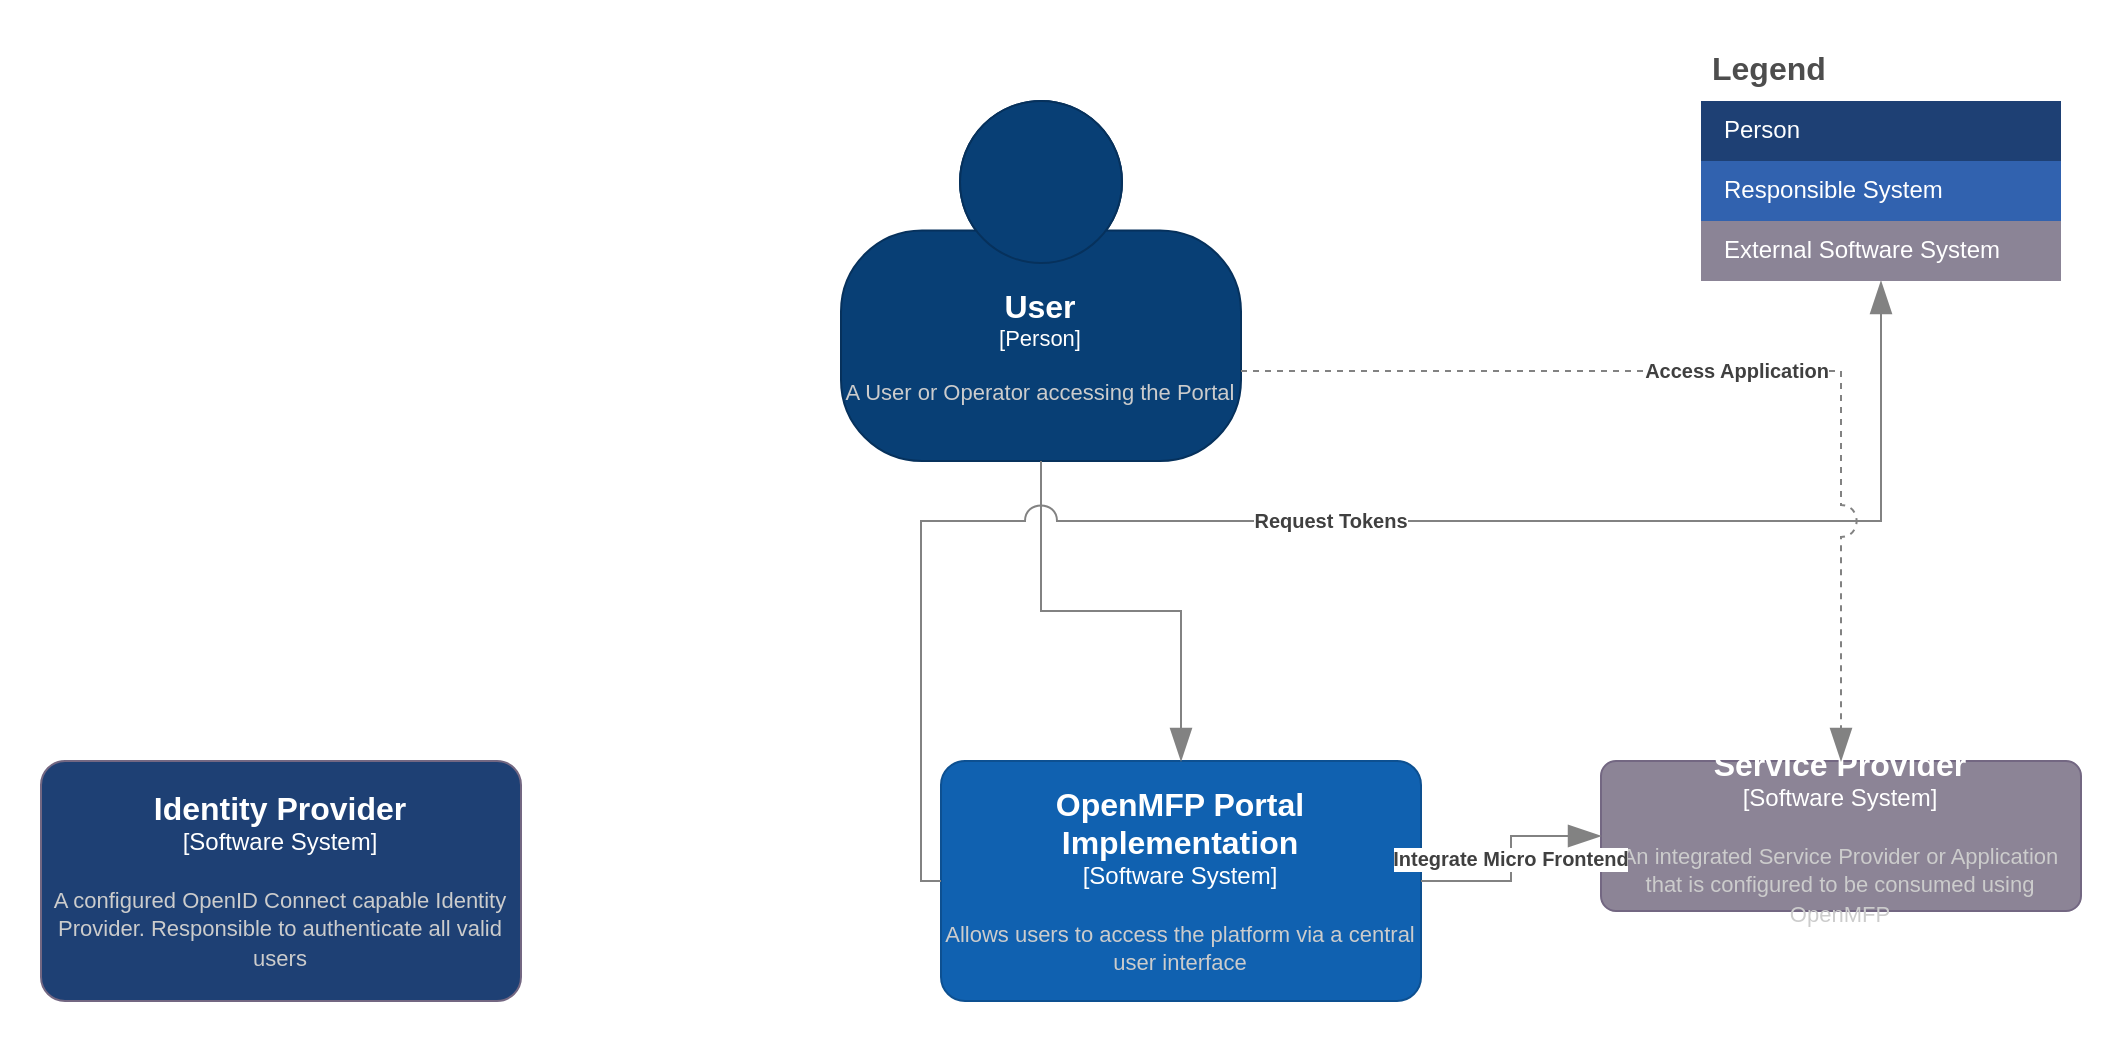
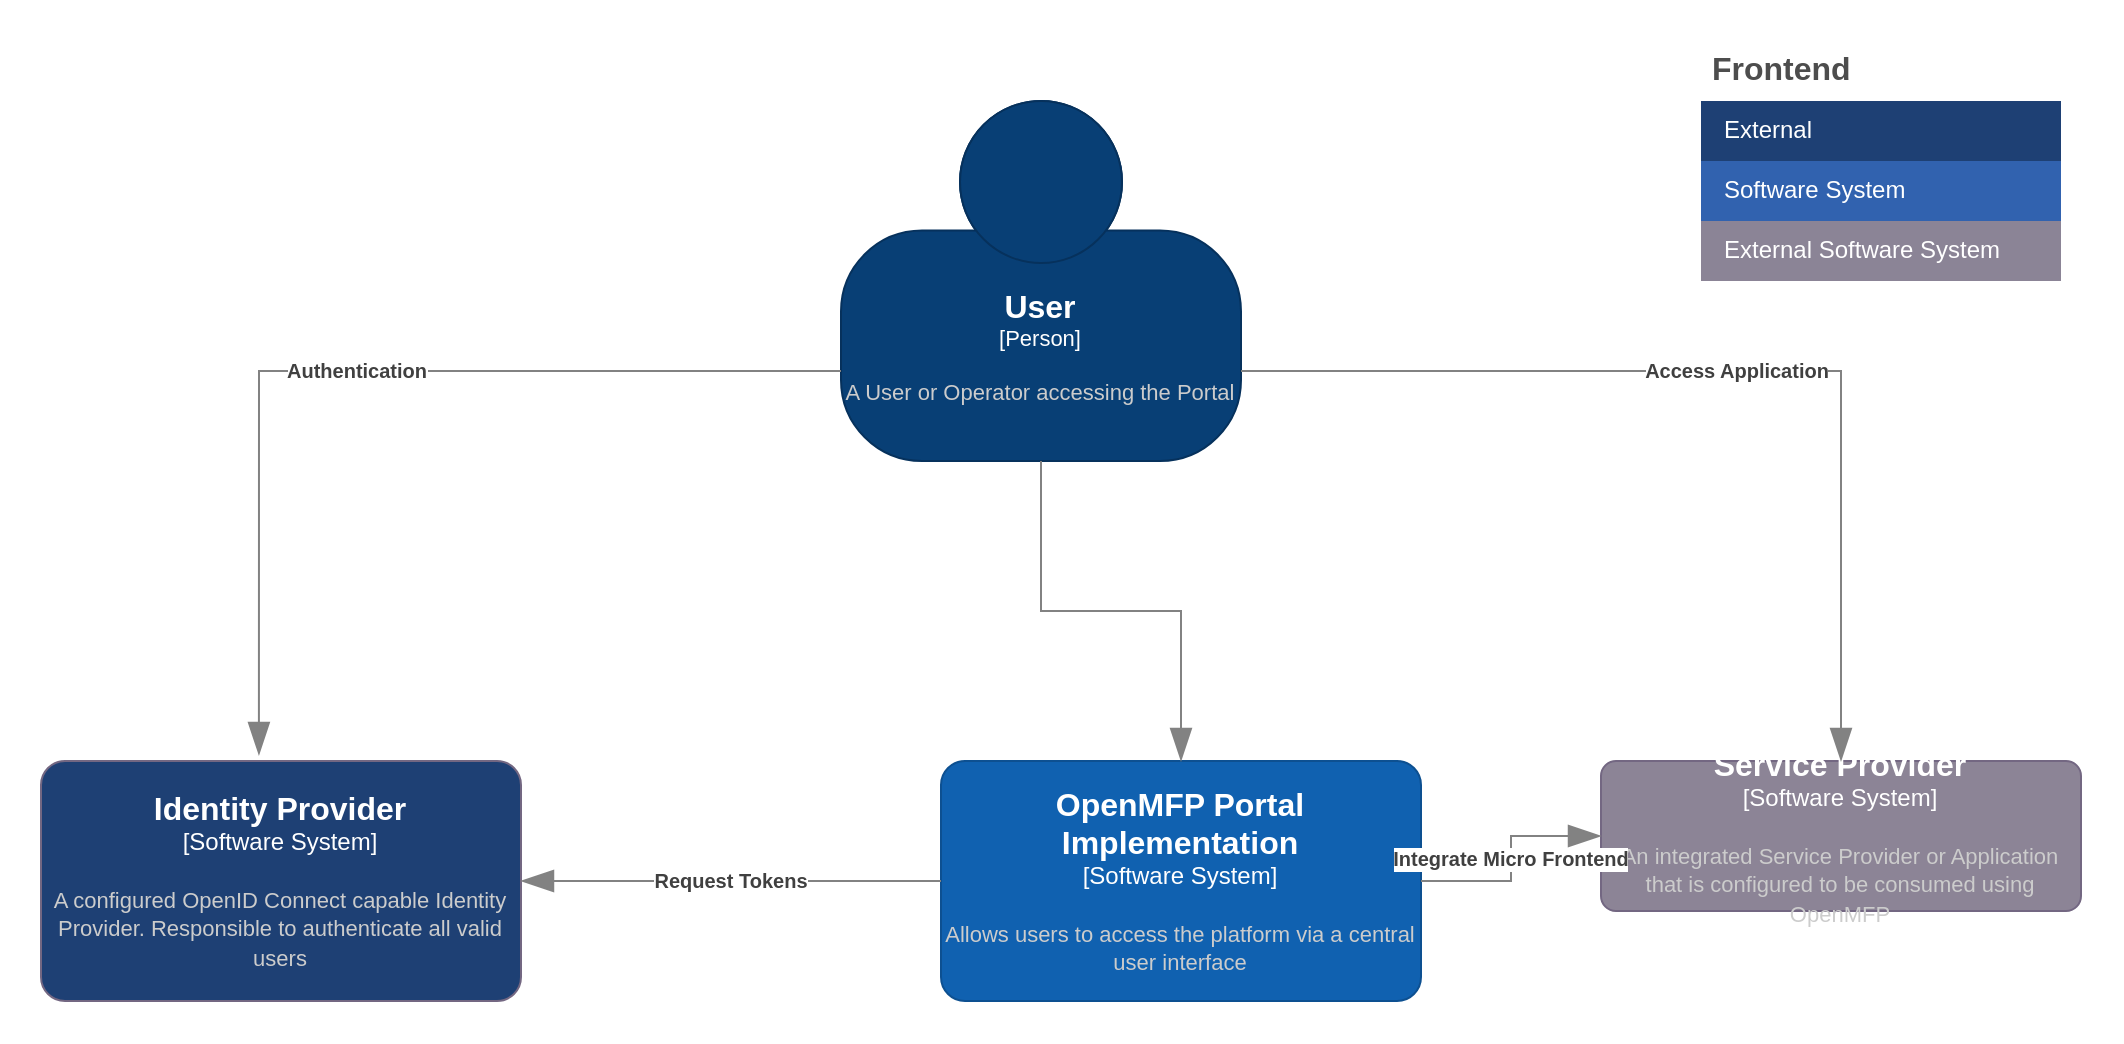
(1766, 69) -> (1784, 69)
(1765, 131) -> (1776, 131)
(1837, 191) -> (1823, 191)
none -> (375, 371)
(1446, 371) -> (1446, 371)
(951, 521) -> (833, 881)
